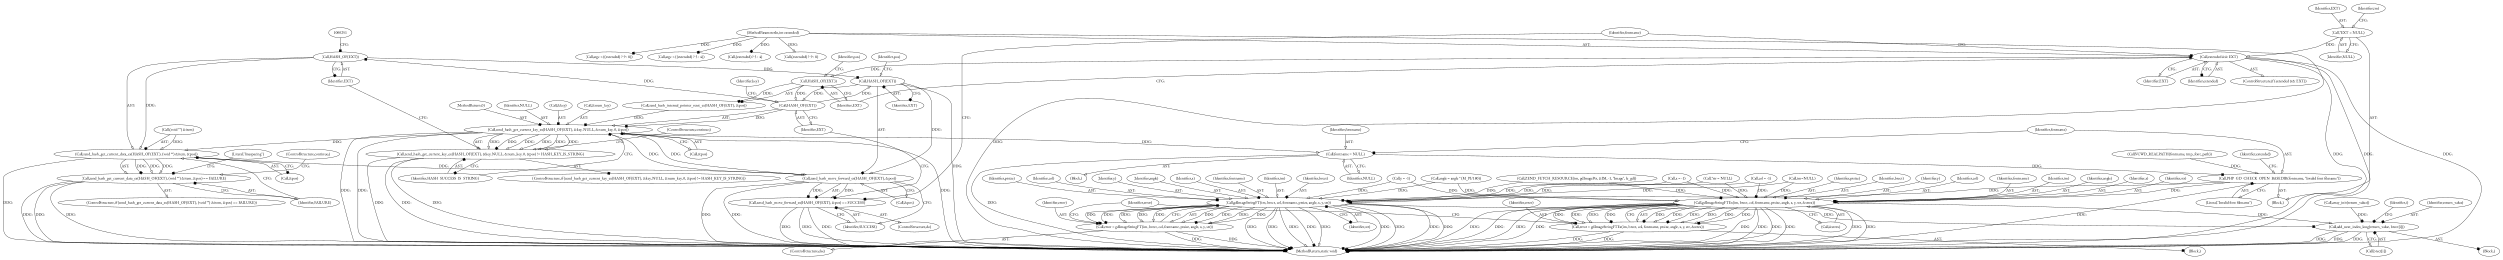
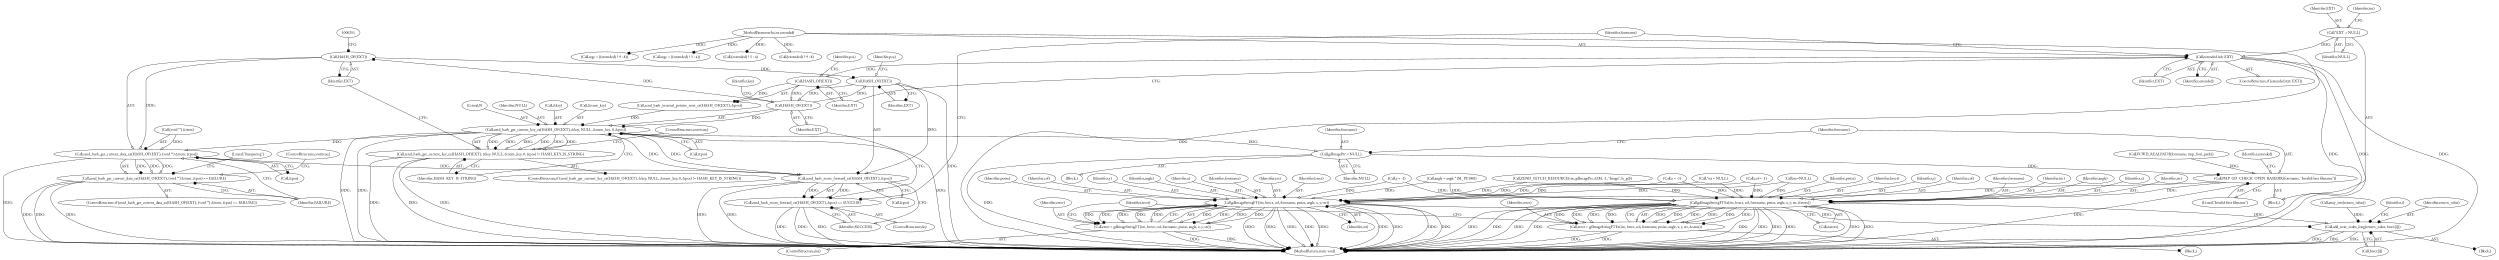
(471, 106) -> (475, 106)
(1346, 154) -> (1341, 154)
(445, 178) -> (447, 178)
